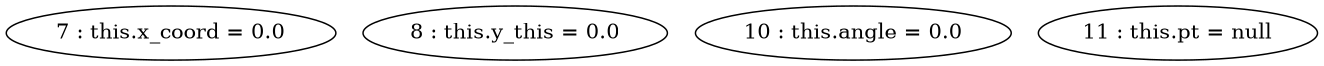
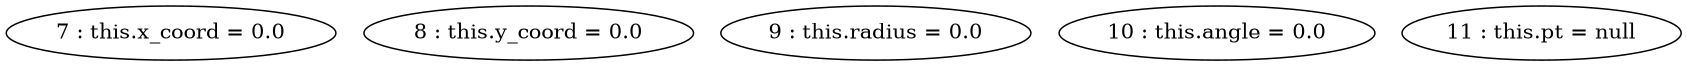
(515, 33) -> (529, 33)
none -> (876, 33)
